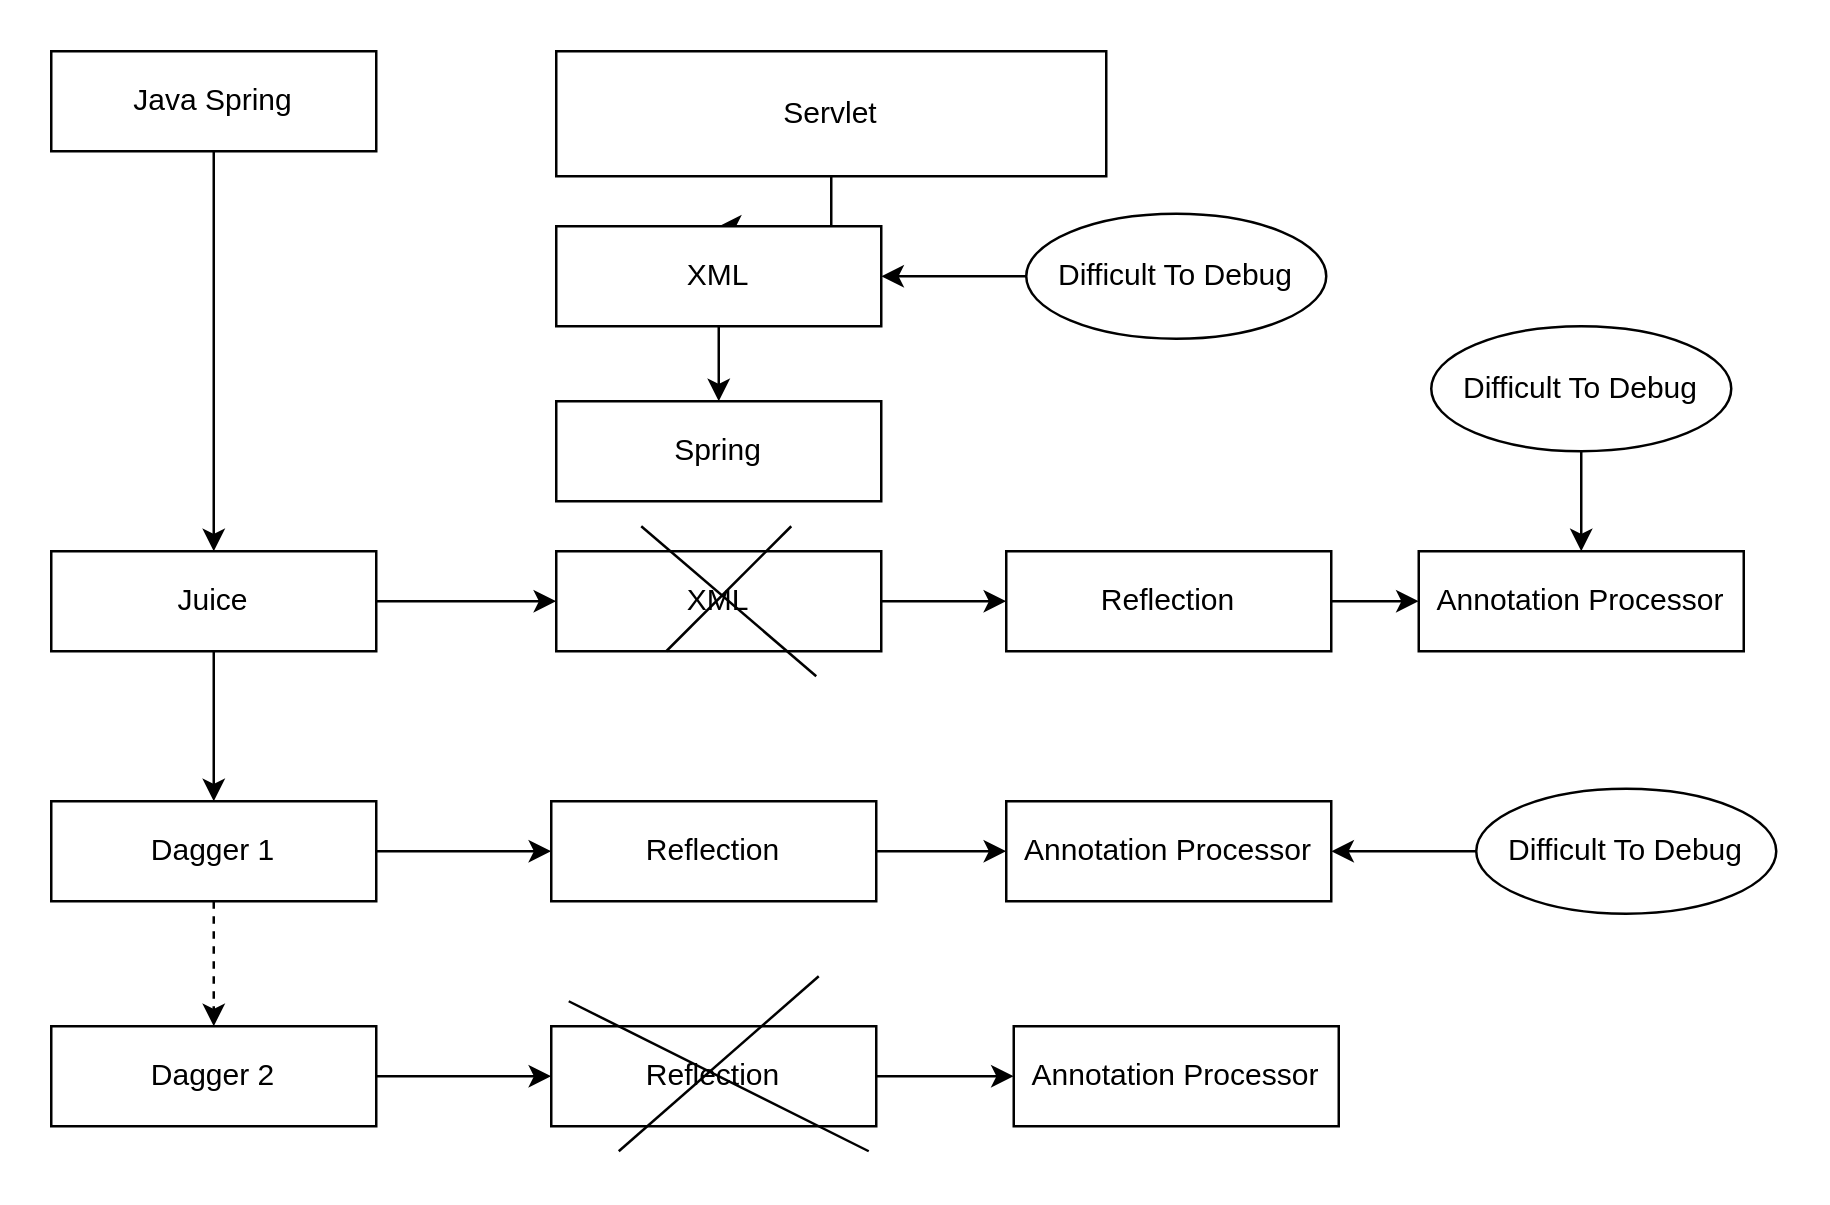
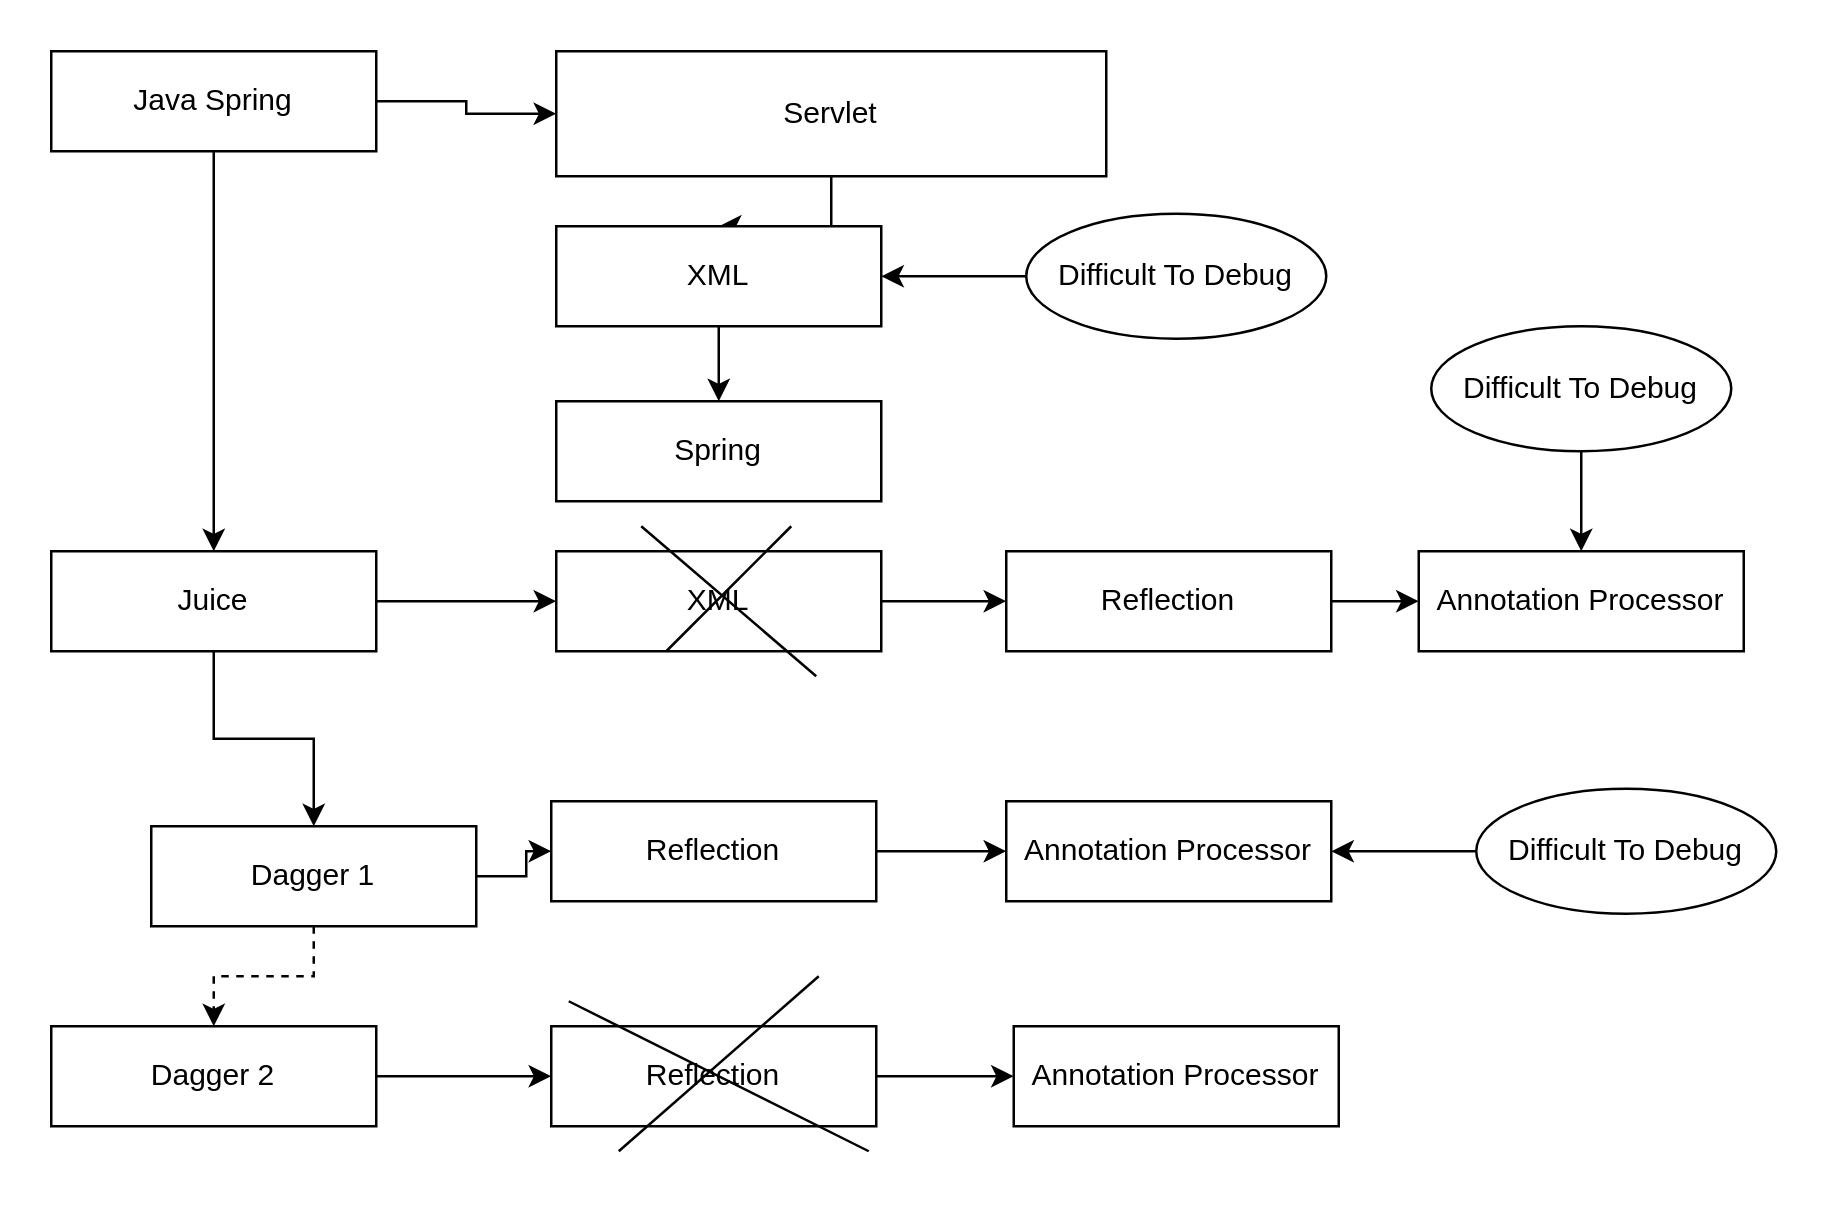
none -> (464, 101)
(214, 851) -> (314, 876)
